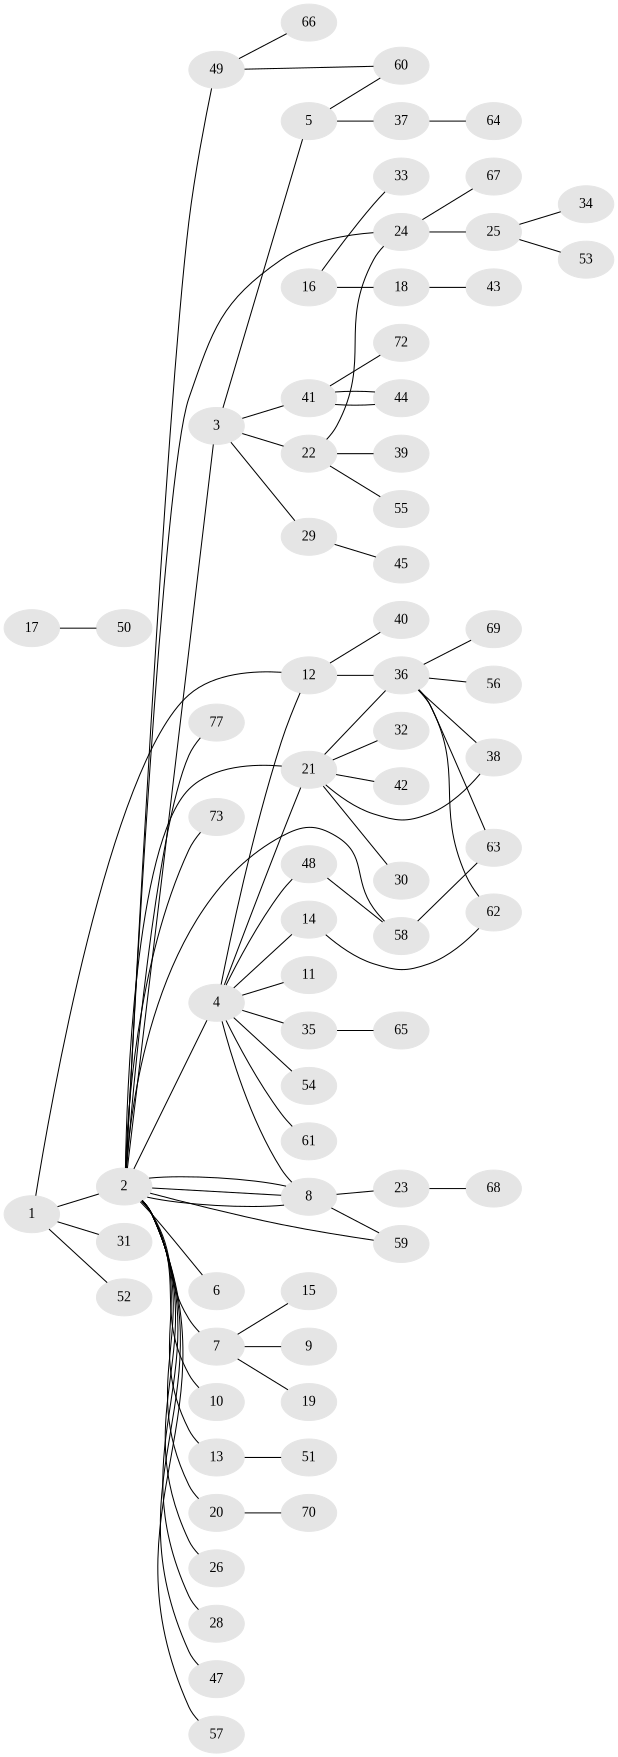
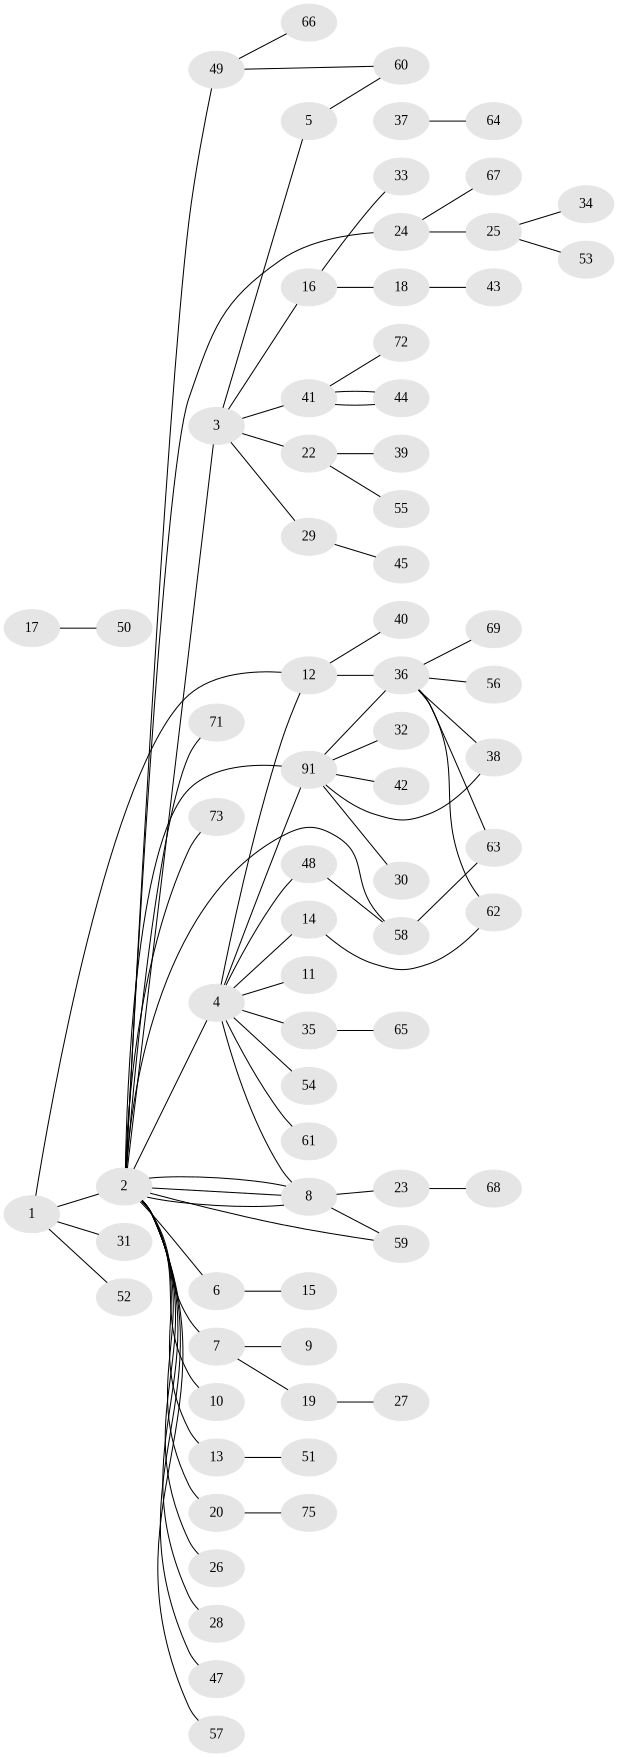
(355, 121) -> none
(355, 343) -> none
none -> (263, 357)
(217, 723) -> (217, 723)
(309, 770) -> (309, 770)
(263, 1319) -> (263, 1291)
none -> (401, 1402)
(309, 1513) -> (309, 1513)
